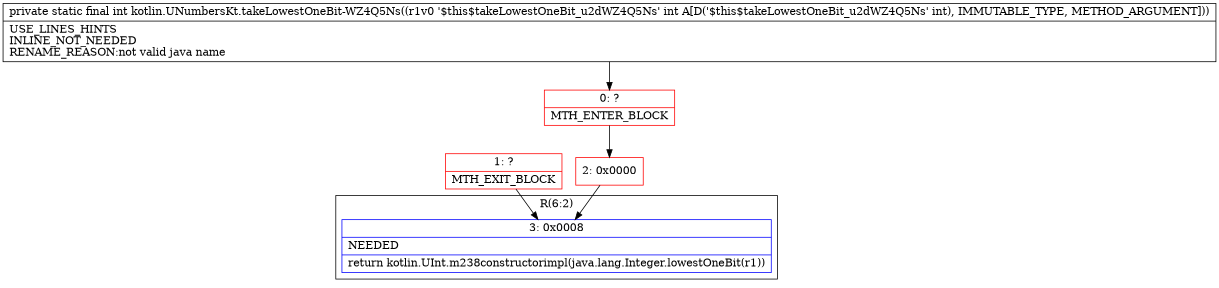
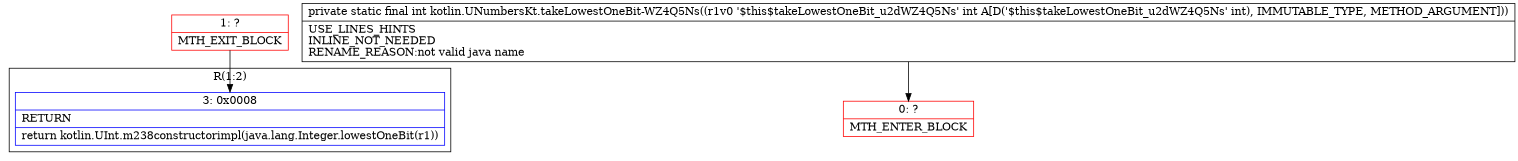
(610, 171) -> none
(557, 204) -> (230, 77)
(374, 246) -> (46, 118)
